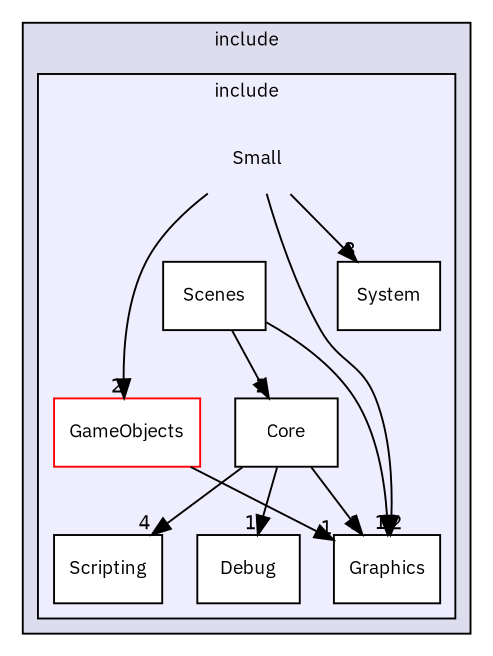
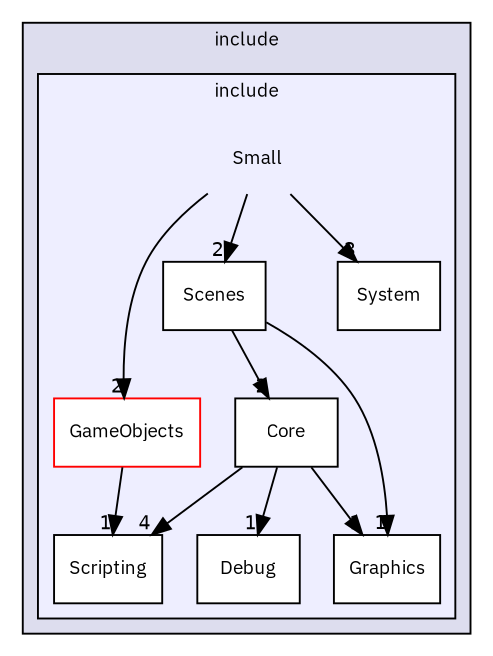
(339, 354) -> (239, 219)
(254, 499) -> (119, 492)
